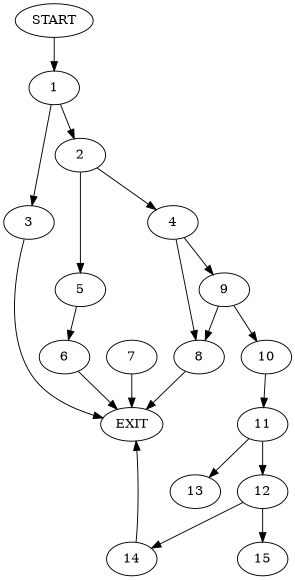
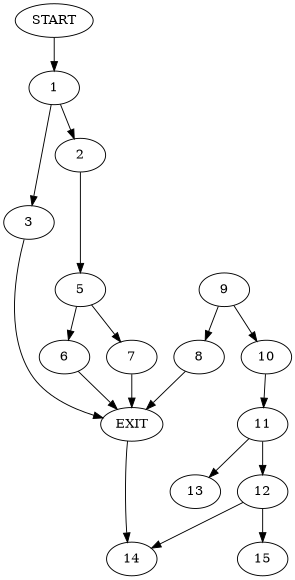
(173, 222) -> none
none -> (103, 320)
(138, 496) -> (126, 487)
